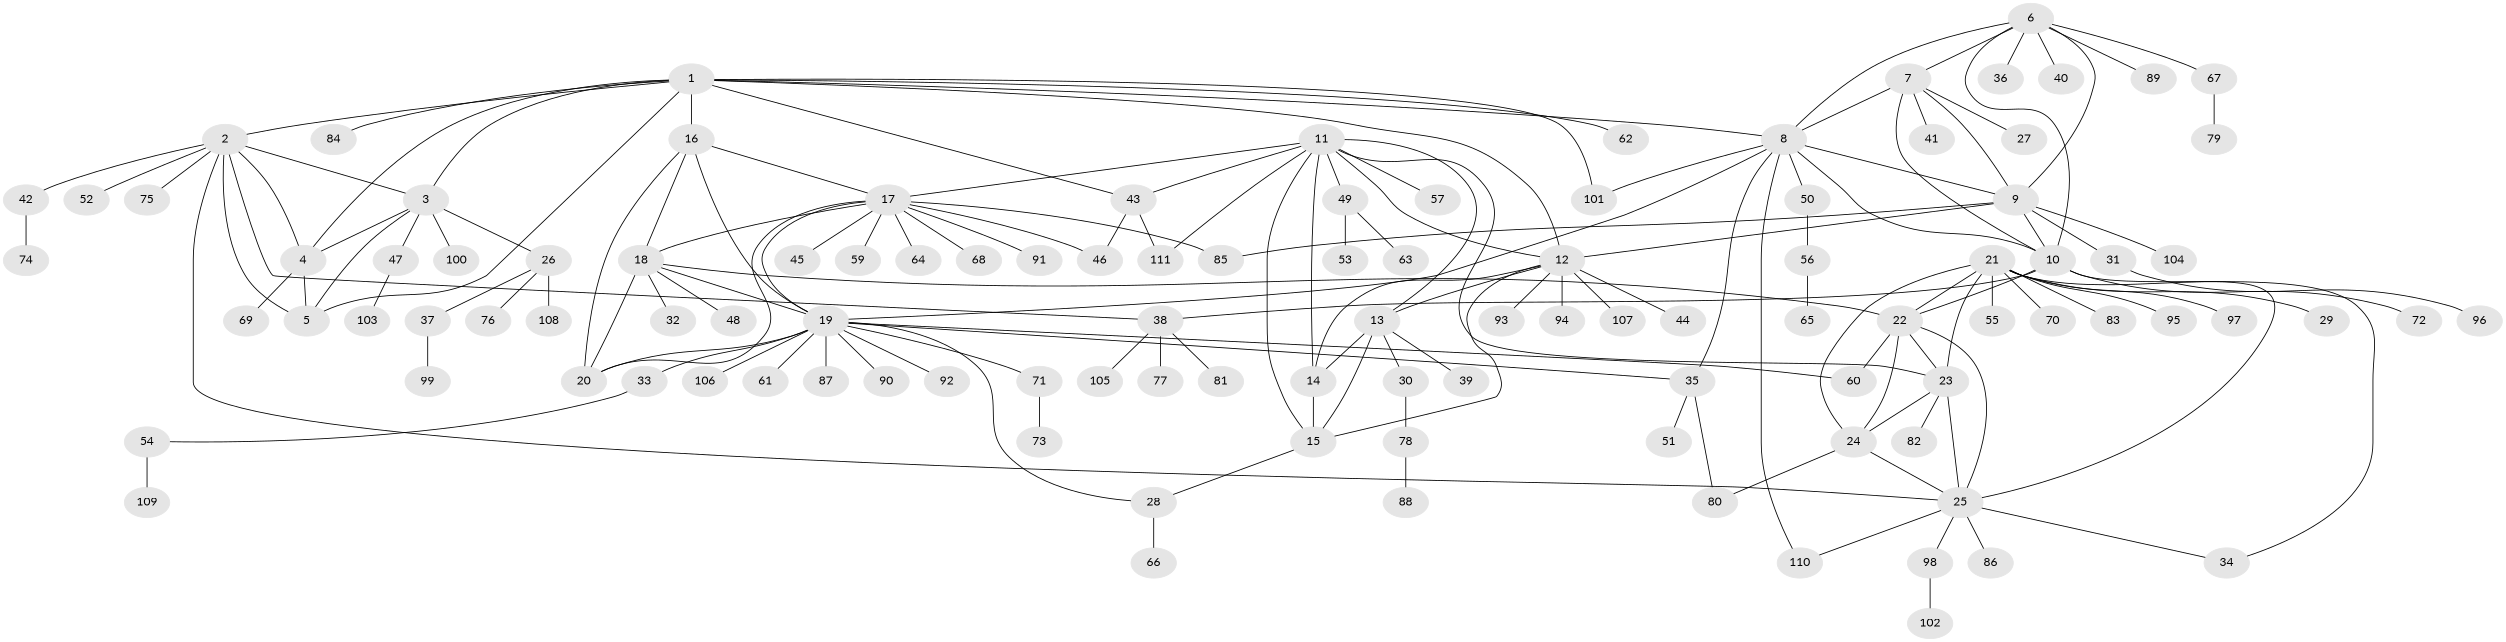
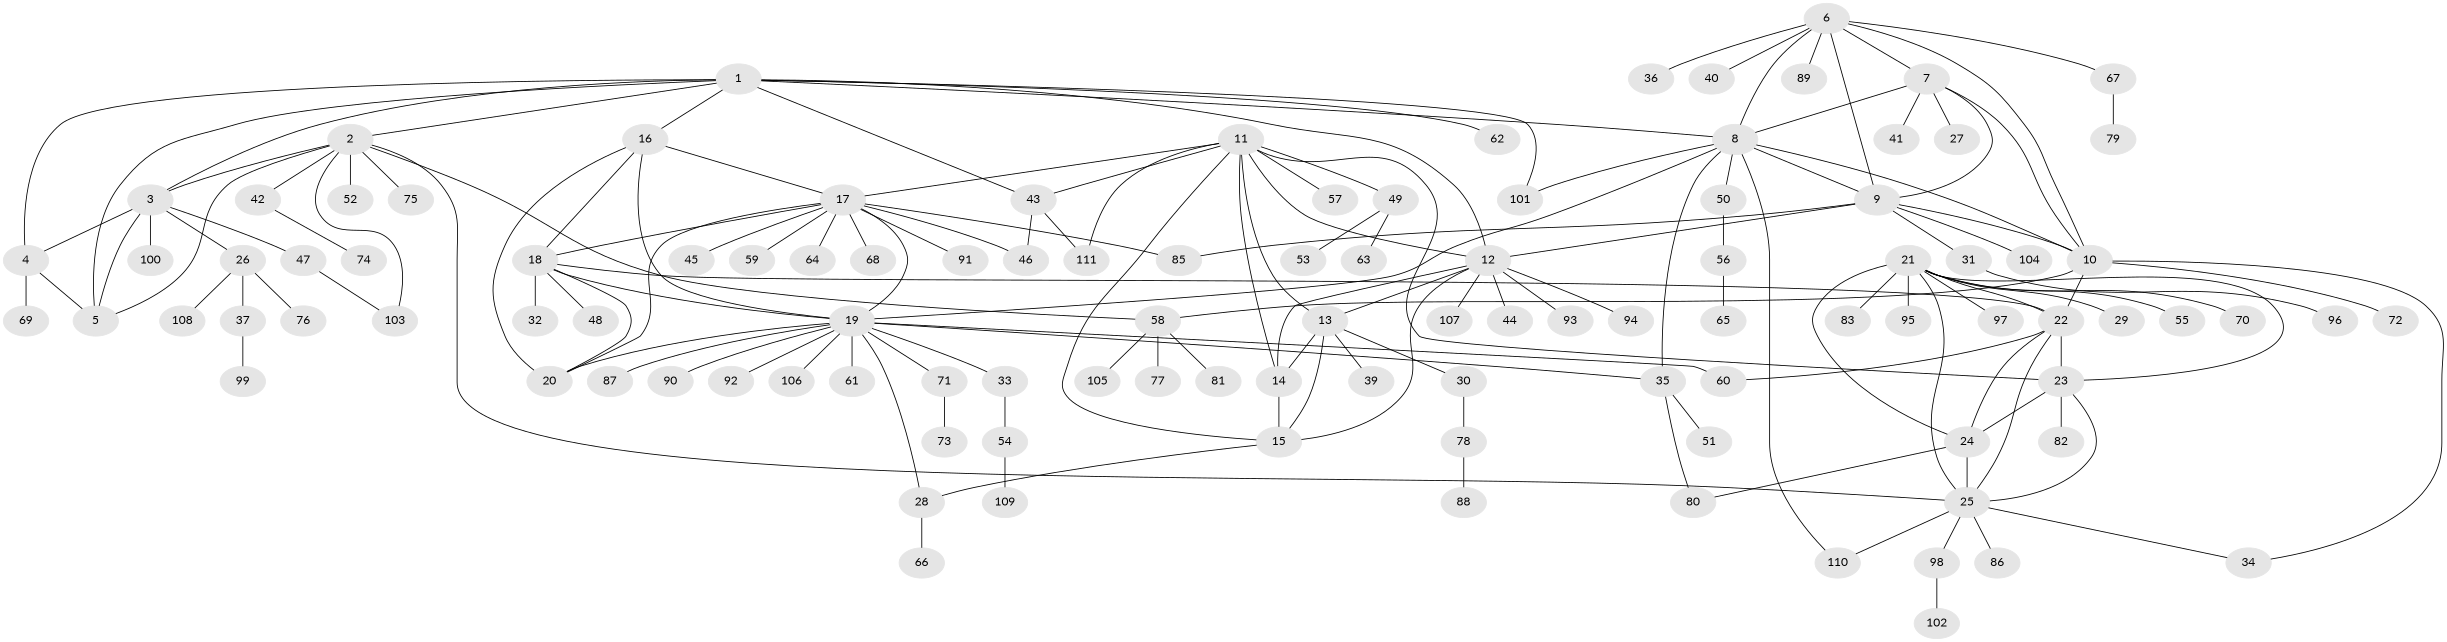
(334, 139) -> none
(275, 195) -> (353, 230)
(1160, 321) -> (1158, 321)
